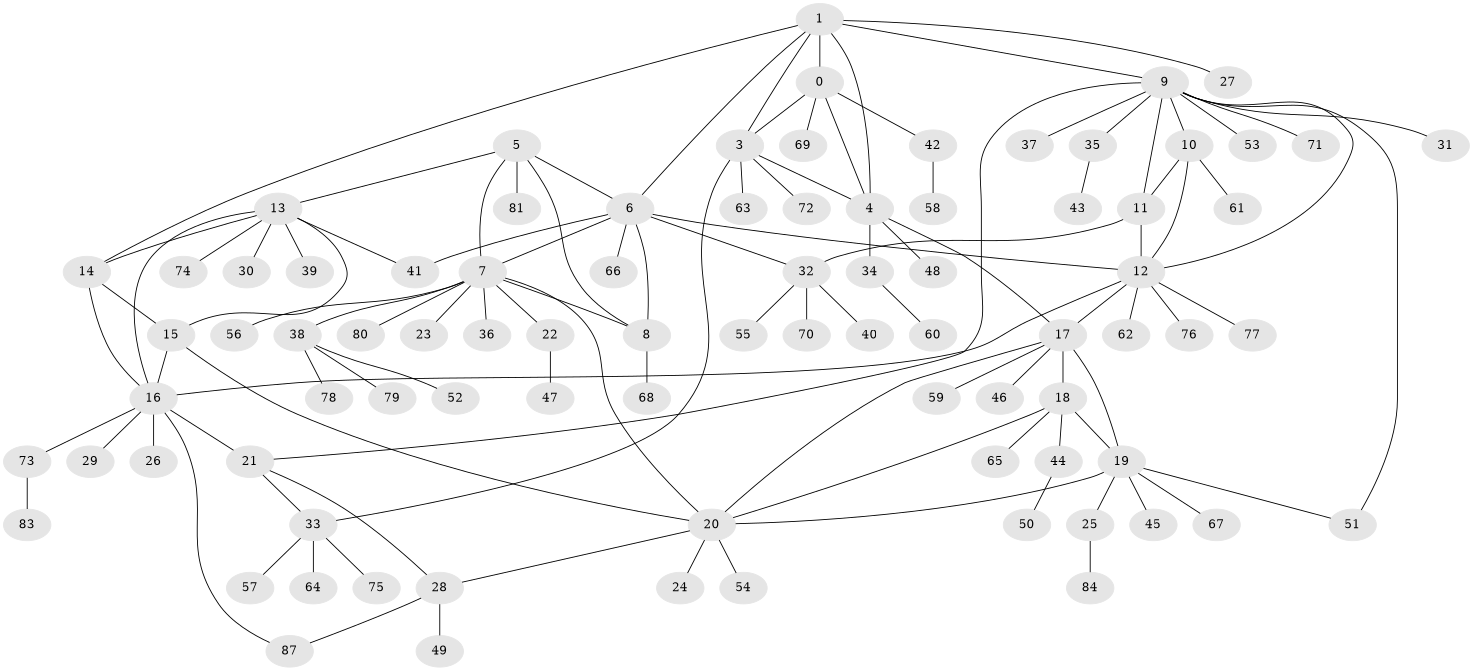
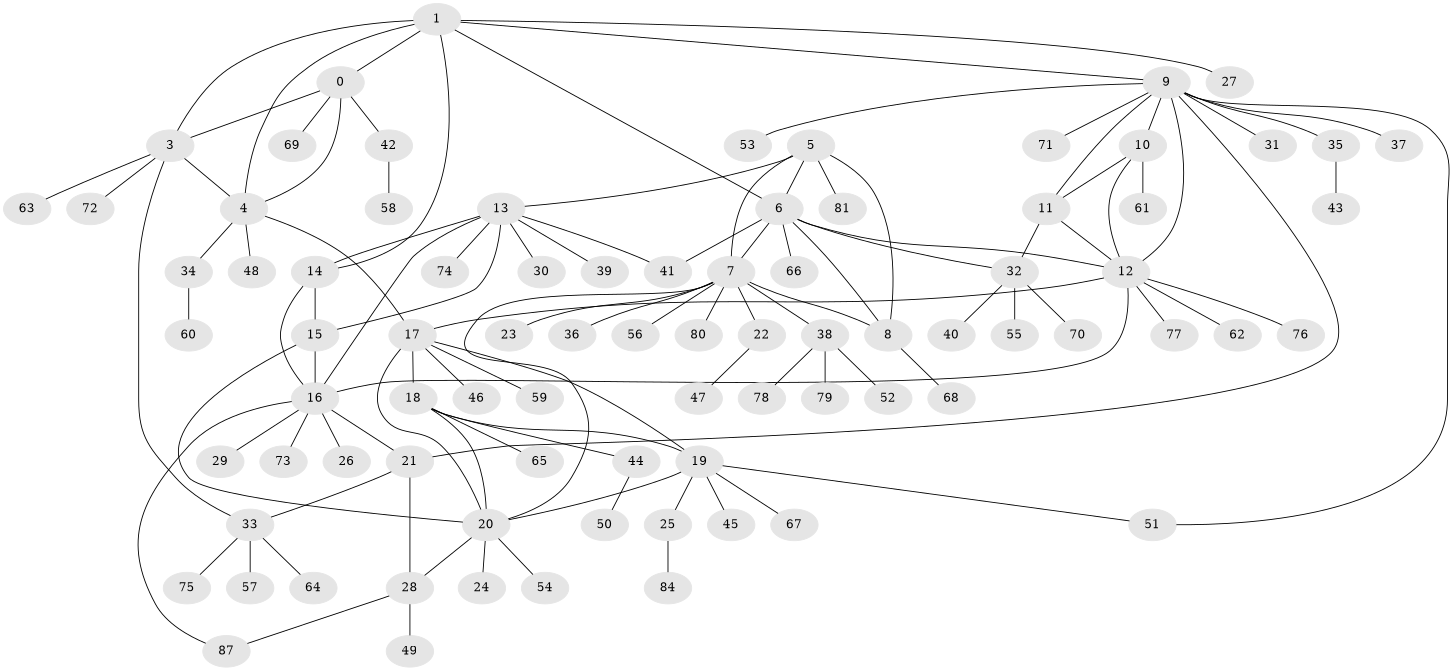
(27, 525) -> none
